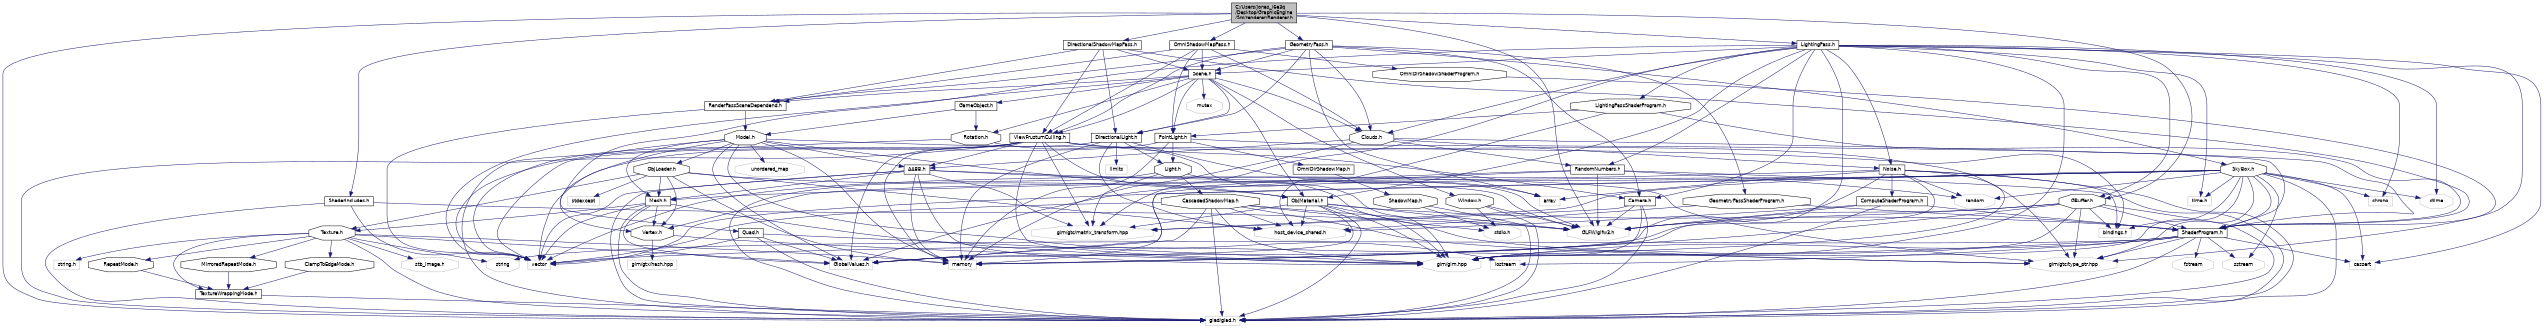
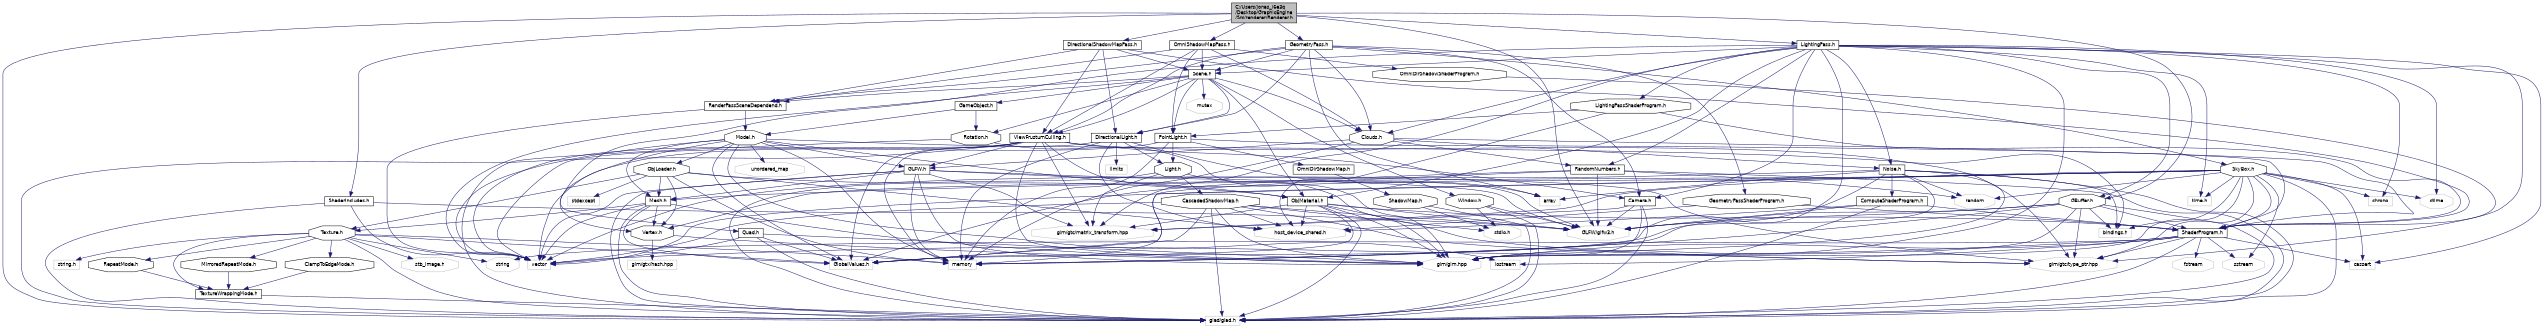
(917, 170) -> (917, 170)
